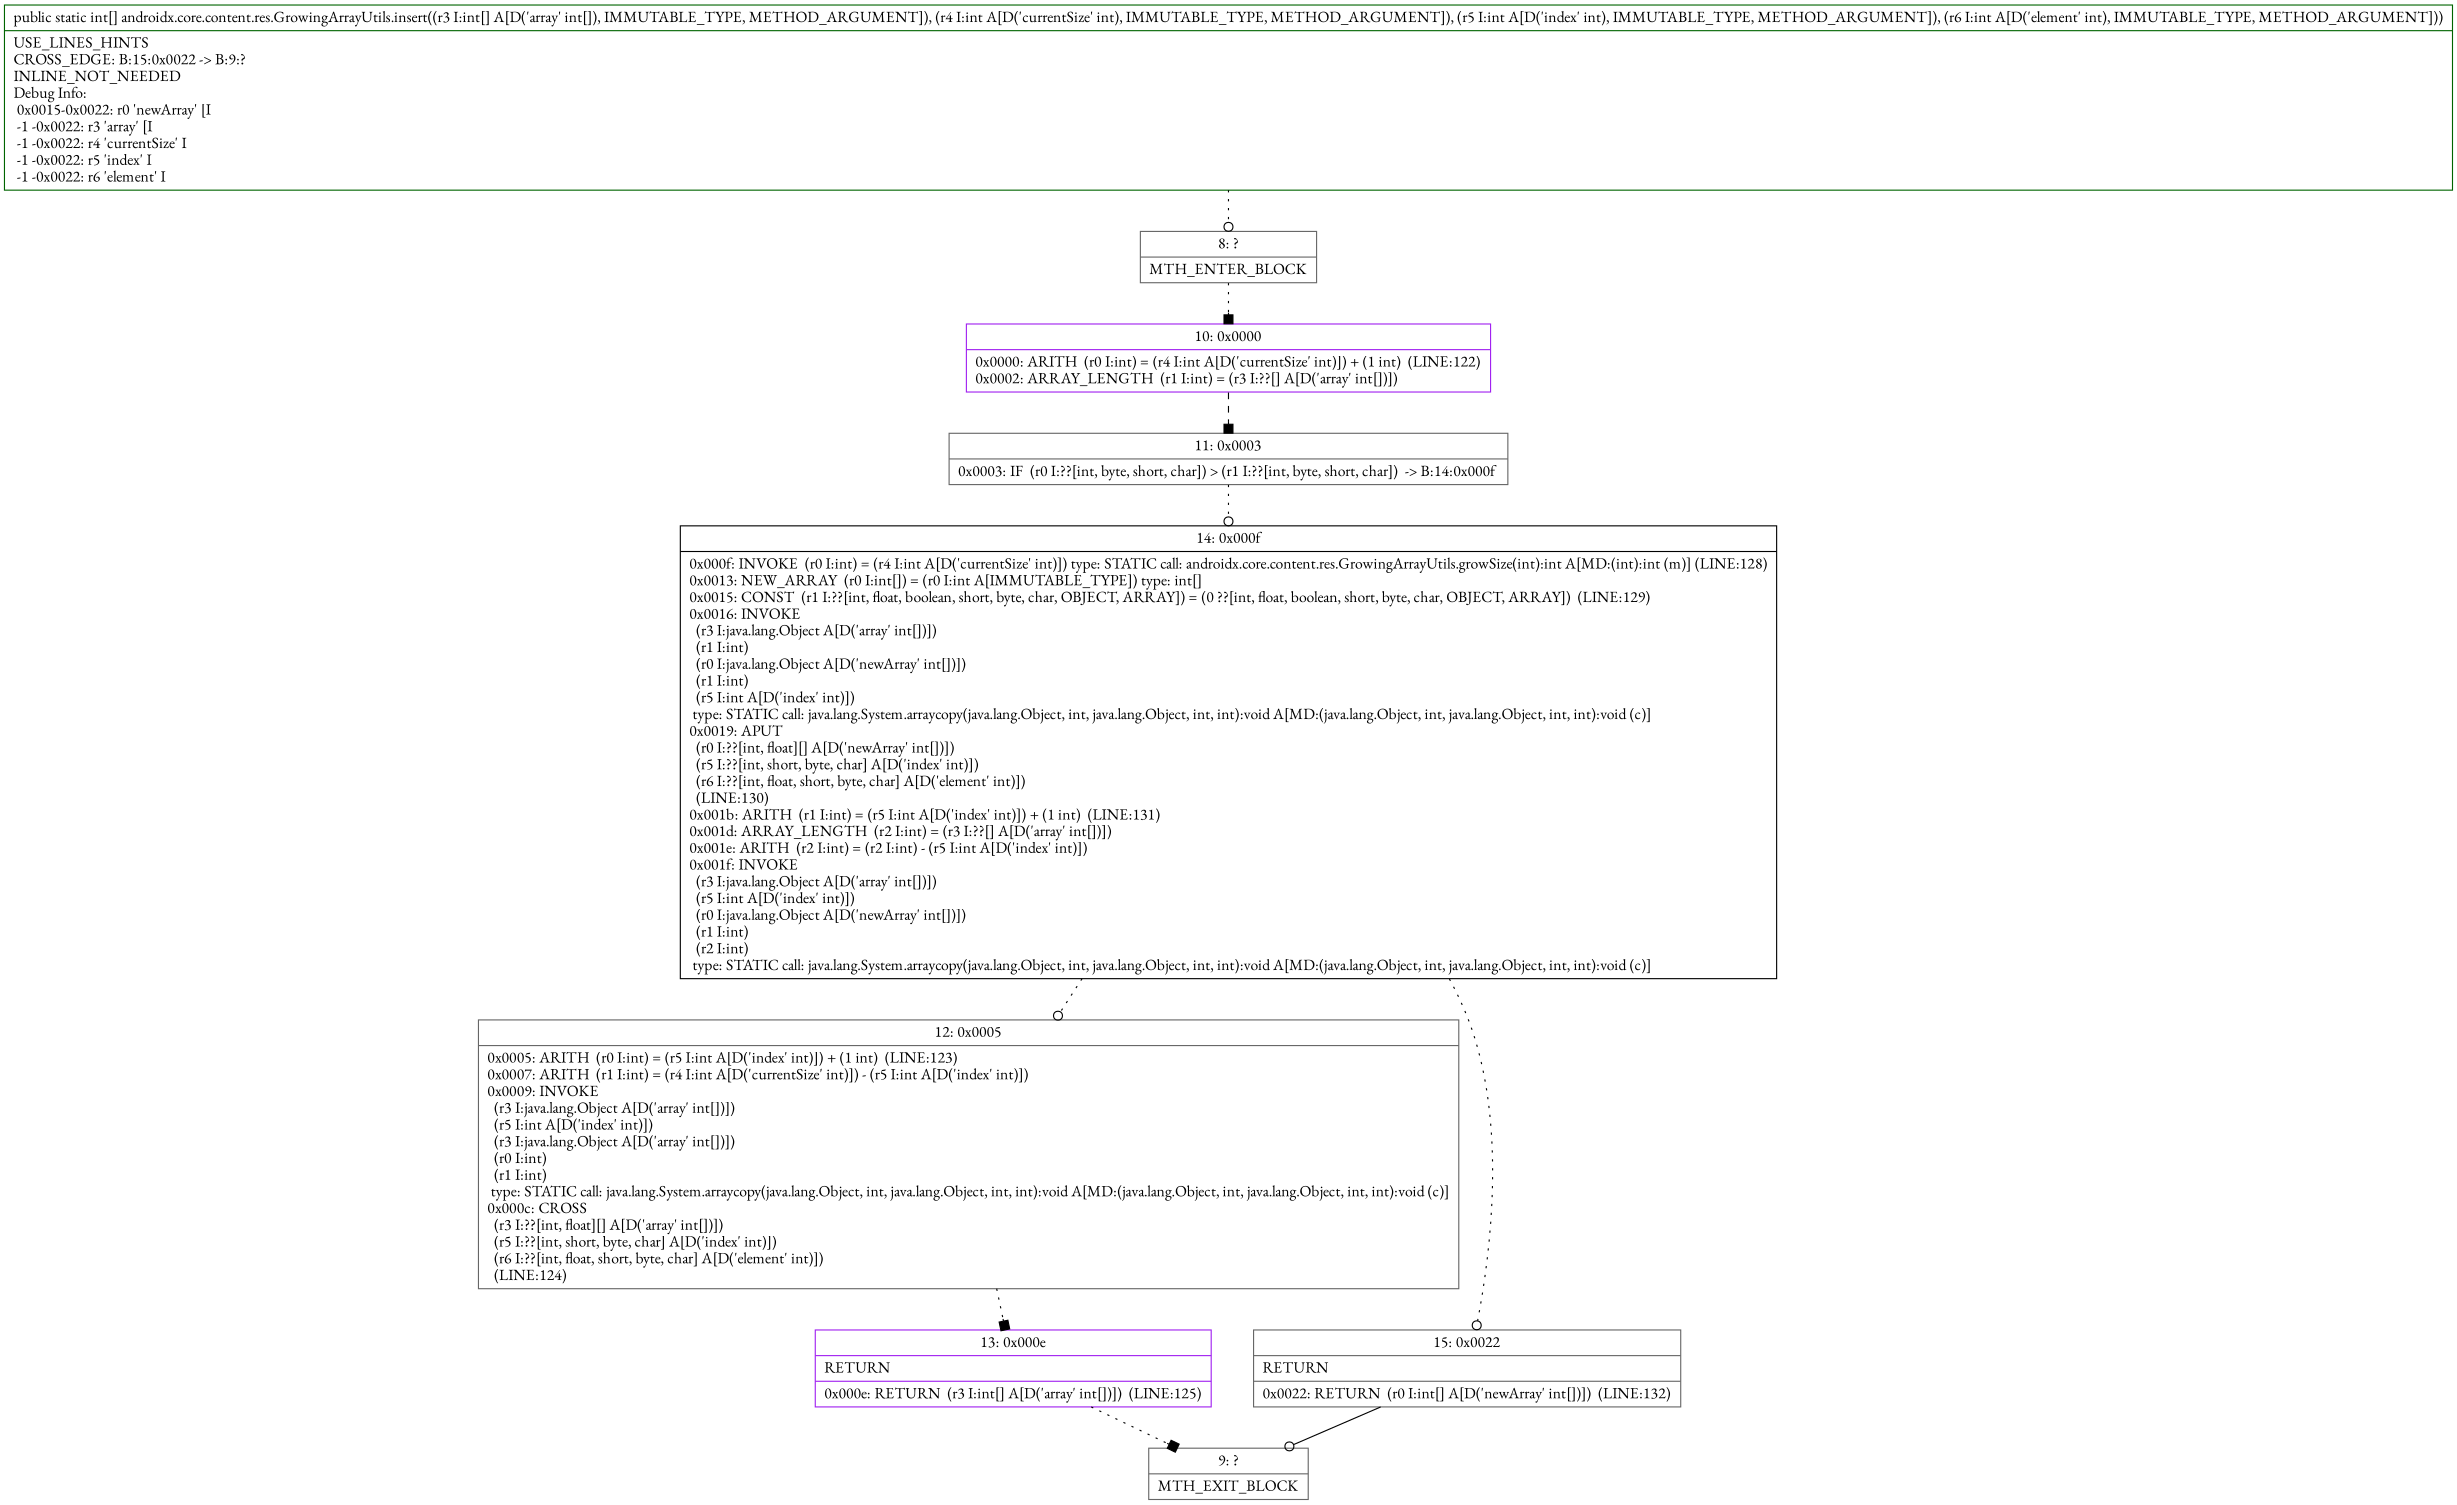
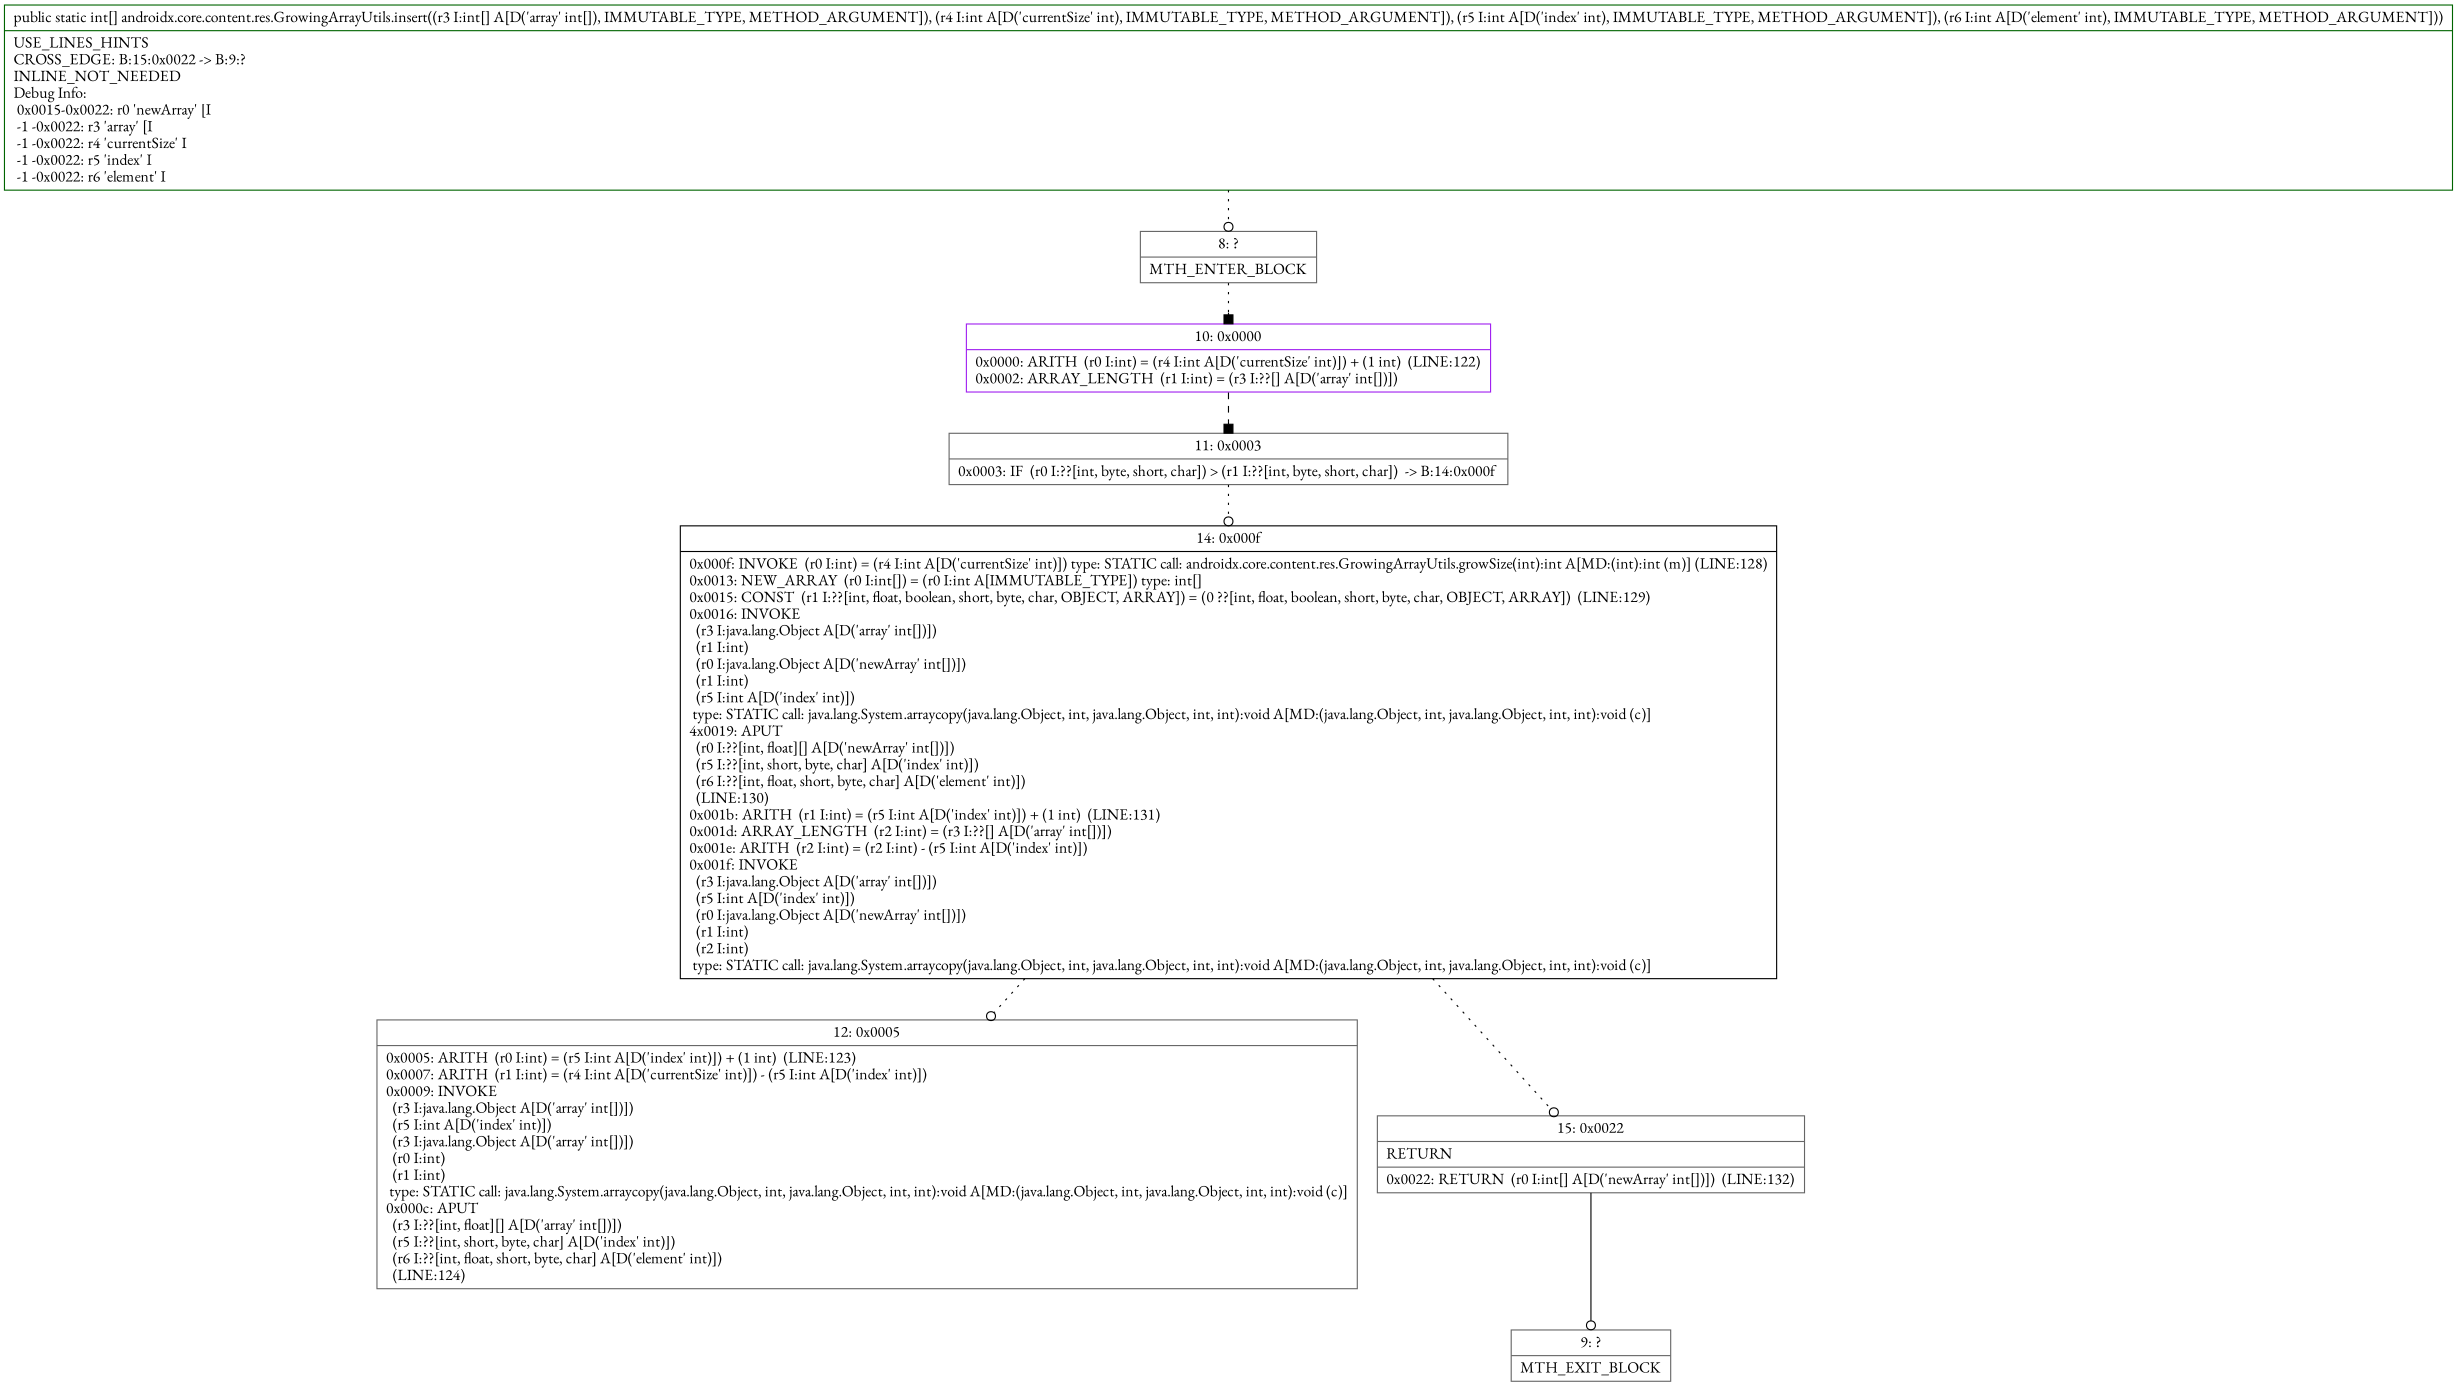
(740, 731) -> (740, 731)
(541, 1208) -> (436, 1208)
(1013, 1368) -> none
